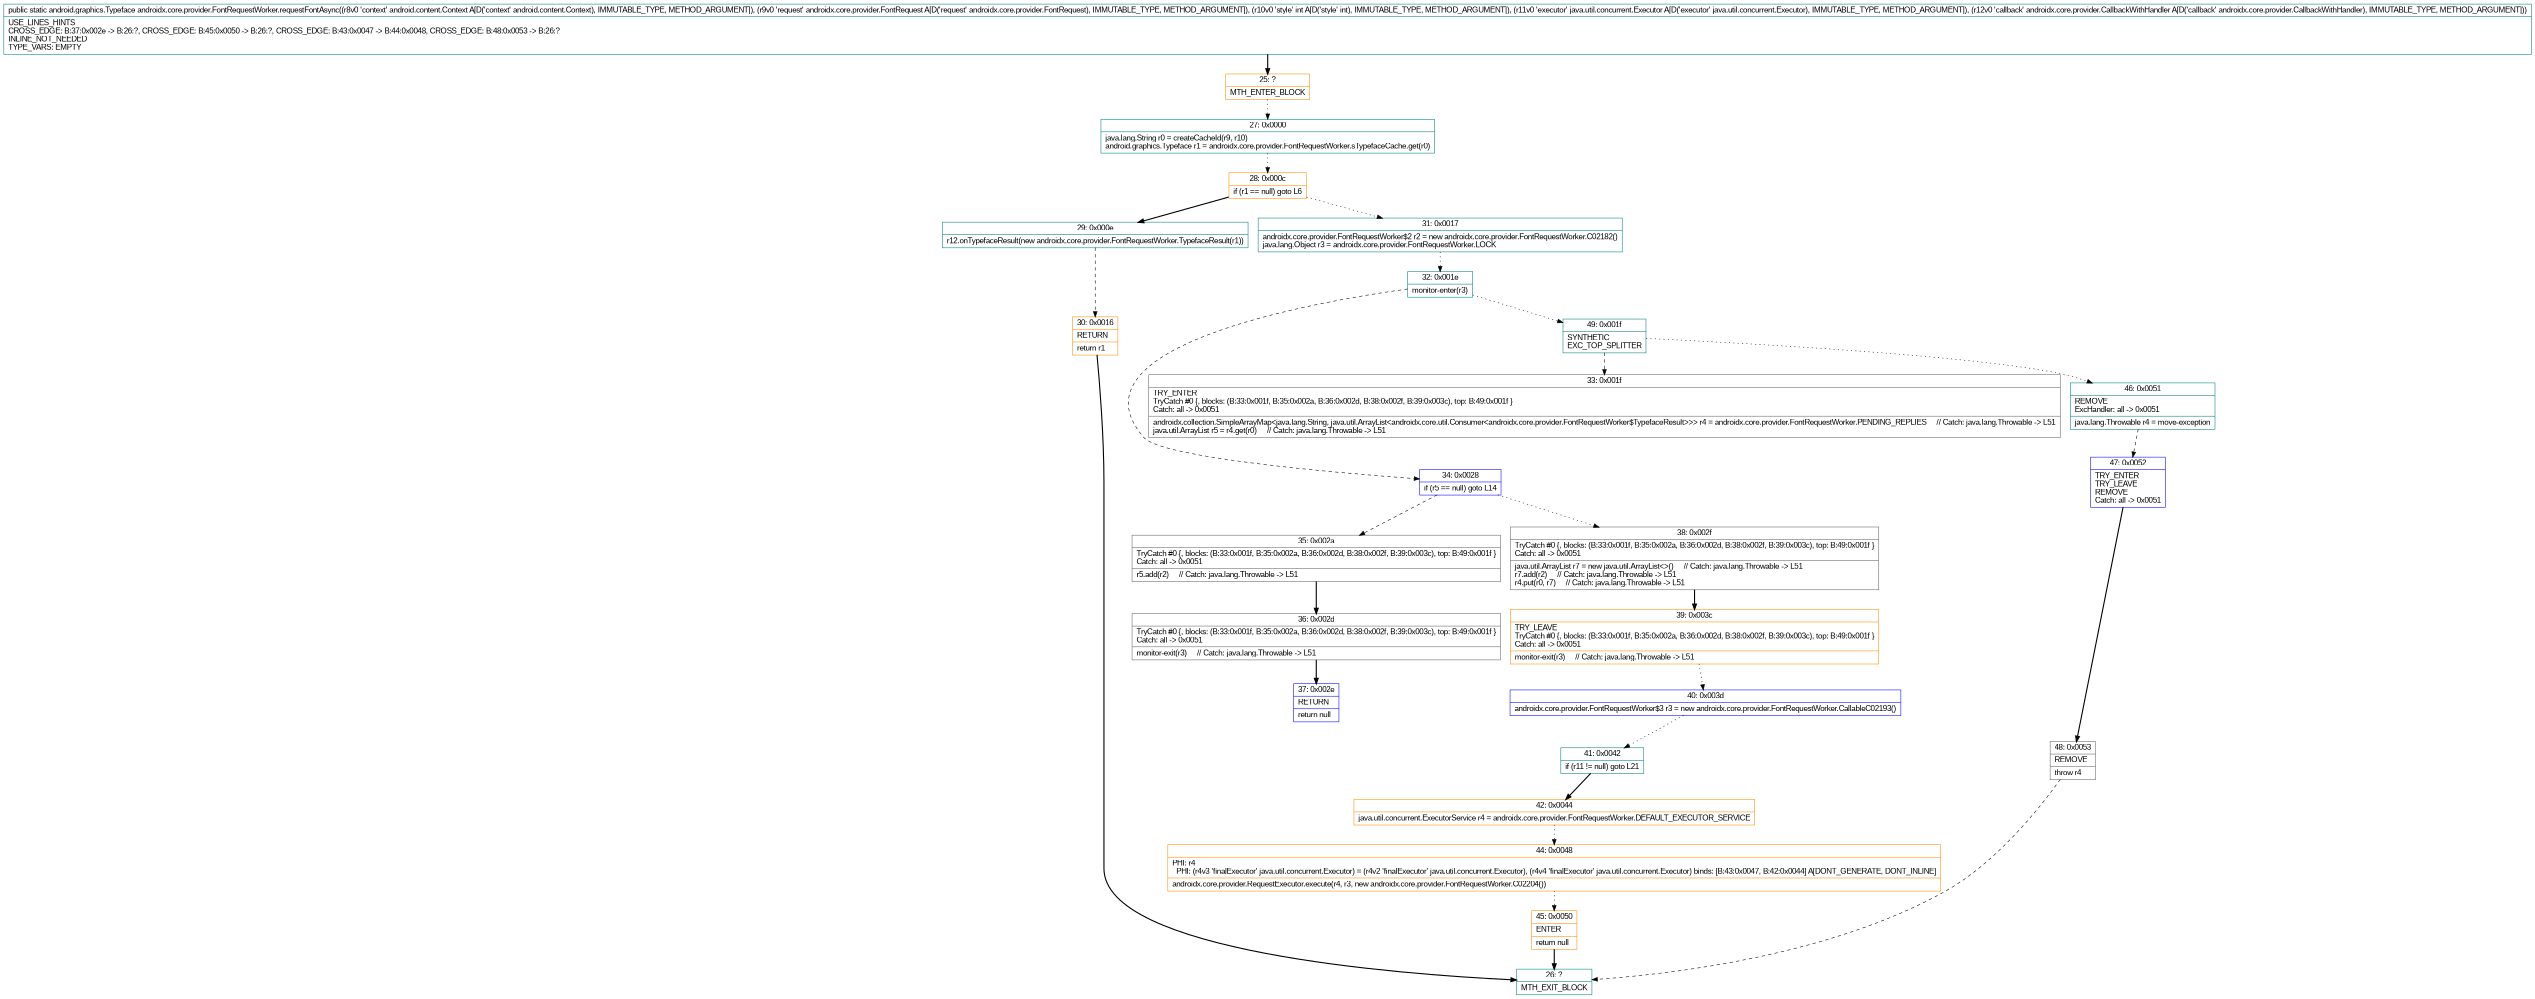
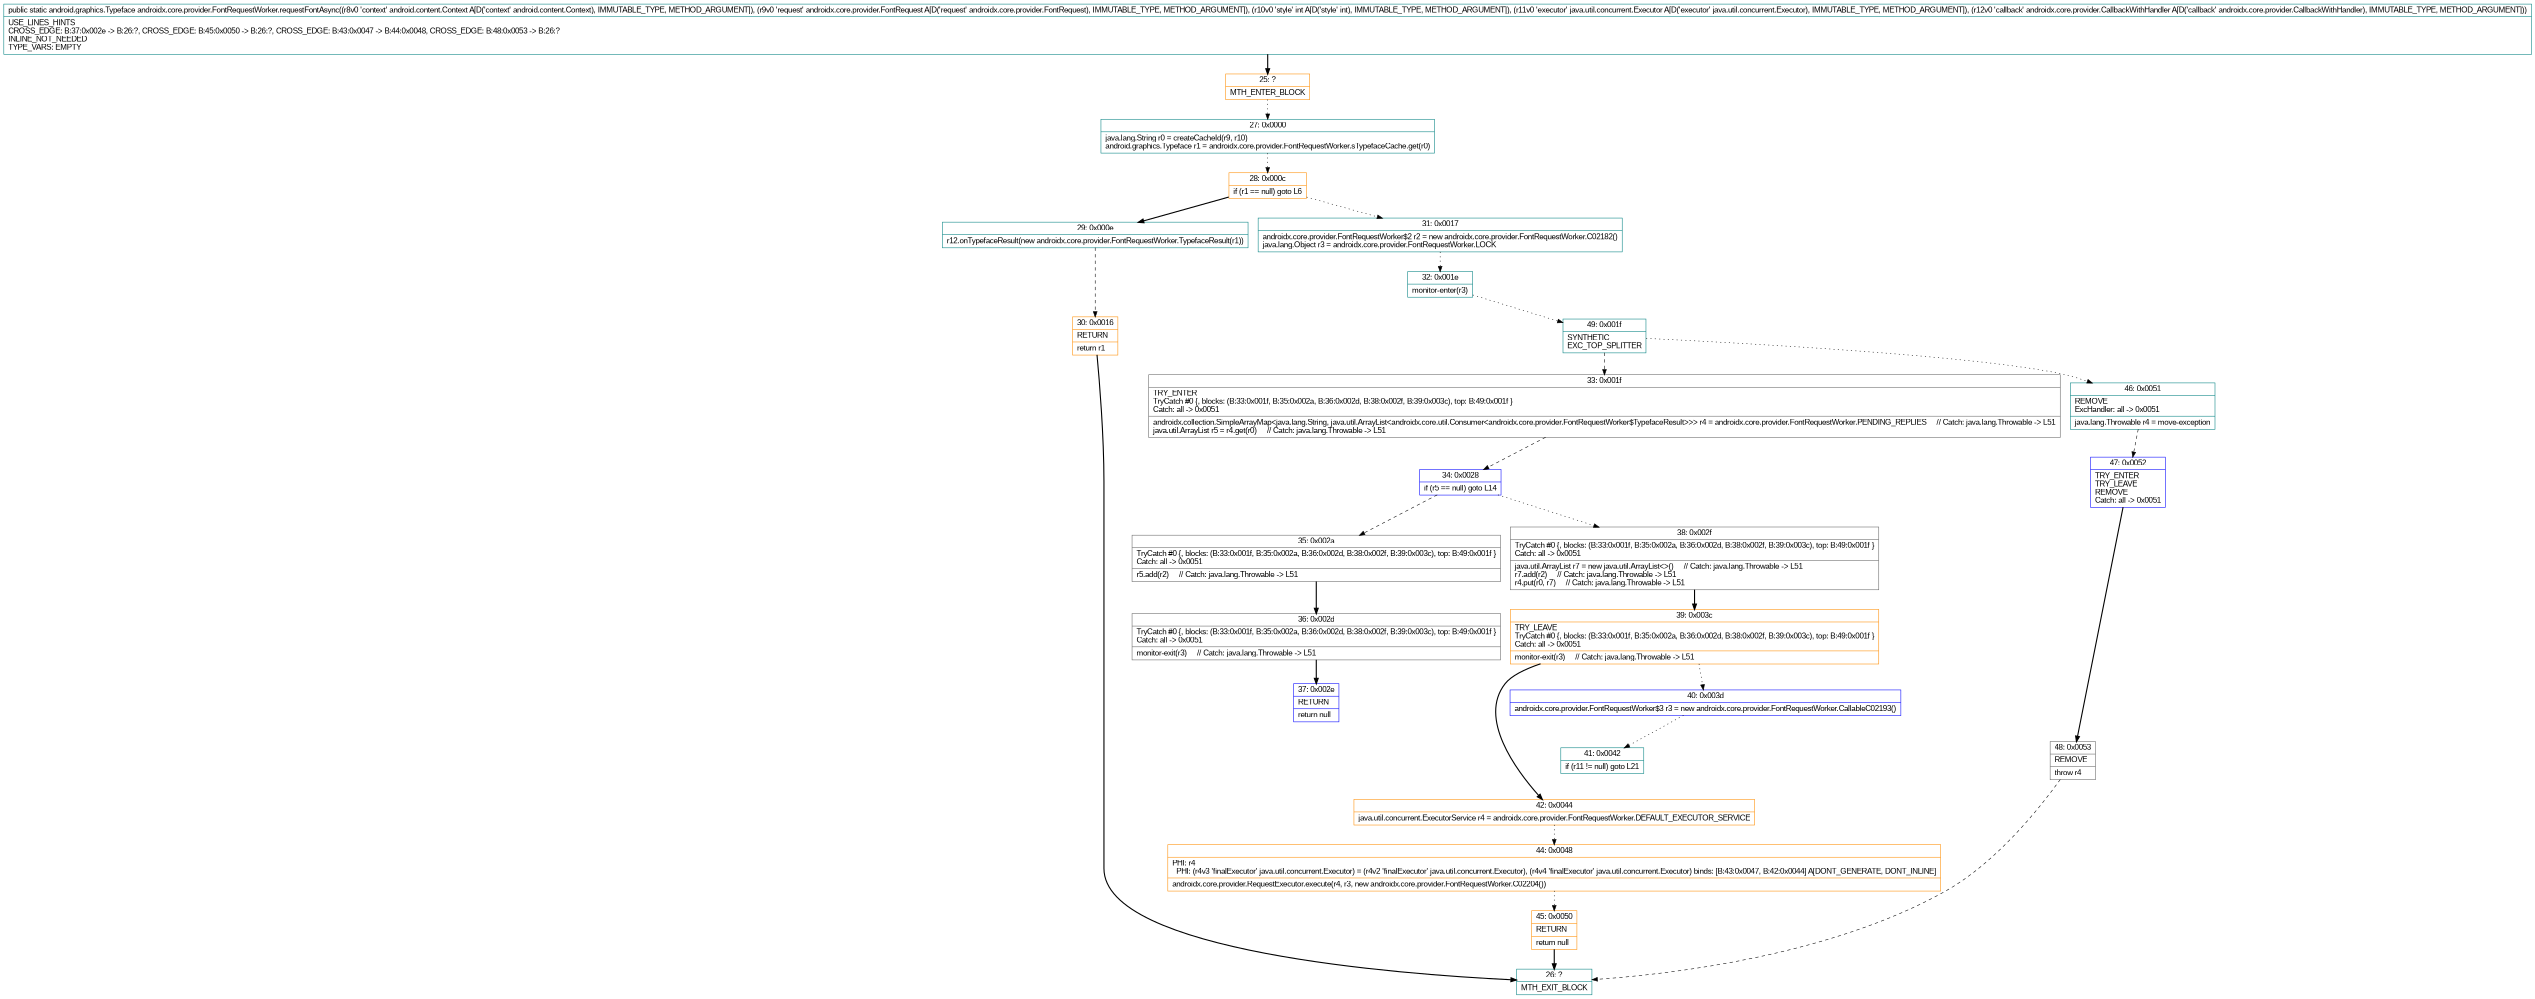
(1130, 402) -> (1517, 452)
(1580, 784) -> (1497, 724)
(1549, 930) -> (1552, 930)
